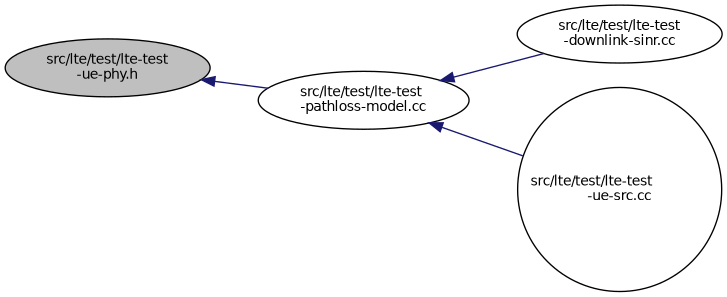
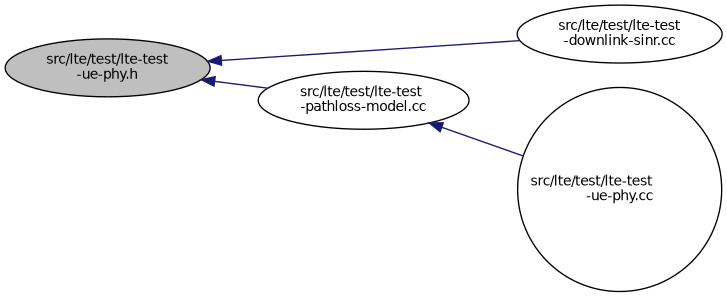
(499, 65) -> (371, 50)
(620, 189) -> (620, 189)
